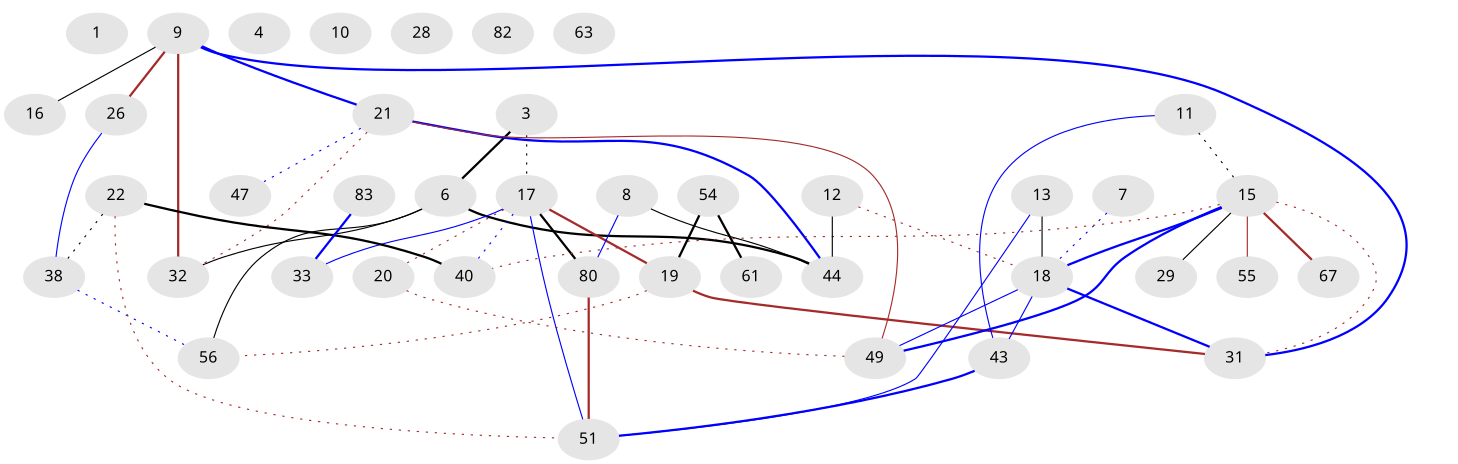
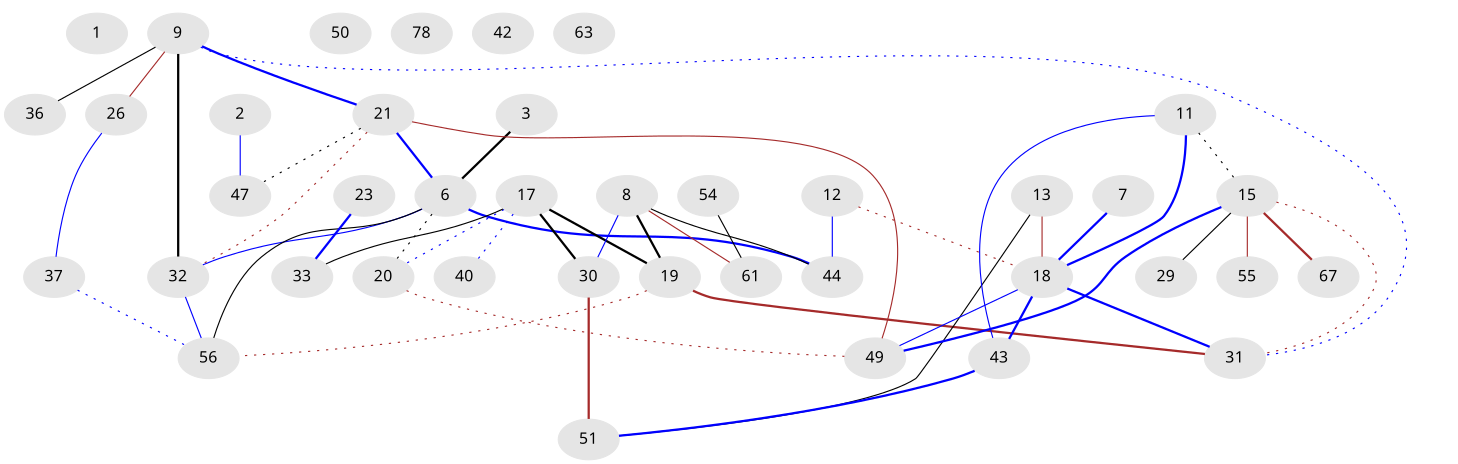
(259, 33) -> none
(341, 33) -> (341, 33)
(422, 33) -> (422, 33)
(503, 33) -> (503, 33)
(935, 57) -> (935, 57)
(147, 74) -> (147, 74)
(35, 115) -> (35, 115)
none -> (240, 115)
(660, 144) -> (414, 155)
(178, 155) -> (178, 155)
(312, 155) -> (312, 155)
(527, 155) -> none
(116, 196) -> none
(364, 196) -> (364, 196)
(581, 227) -> (613, 244)
none -> (421, 228)
(725, 228) -> (725, 228)
none -> (679, 230)
(832, 230) -> (832, 237)
(414, 236) -> (428, 233)
(455, 236) -> (455, 236)
(639, 236) -> (639, 236)
(689, 236) -> (644, 229)
(856, 236) -> none
(1083, 236) -> (1083, 236)
(1145, 236) -> (1154, 223)
(1042, 238) -> (1042, 237)
(262, 246) -> (262, 246)
(54, 277) -> (54, 277)
(589, 277) -> (589, 277)
(551, 308) -> none
(1023, 312) -> (1023, 312)
none -> (193, 317)
(914, 379) -> (914, 379)
